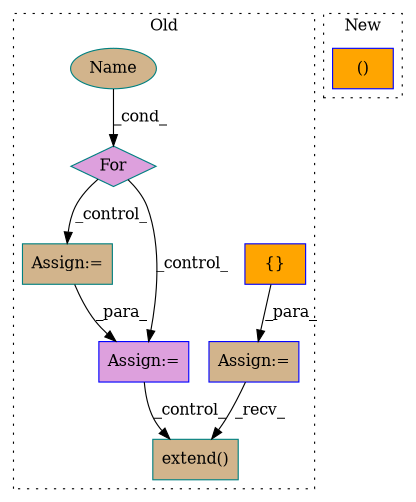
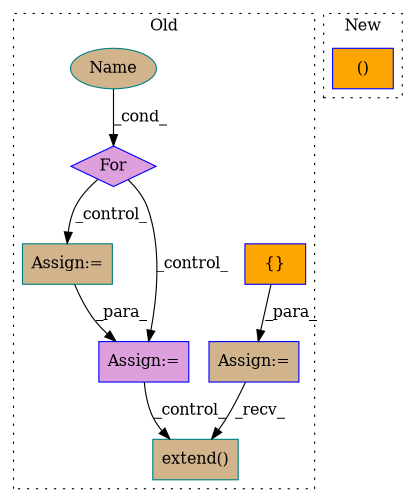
(113, 166) -> (113, 166)
